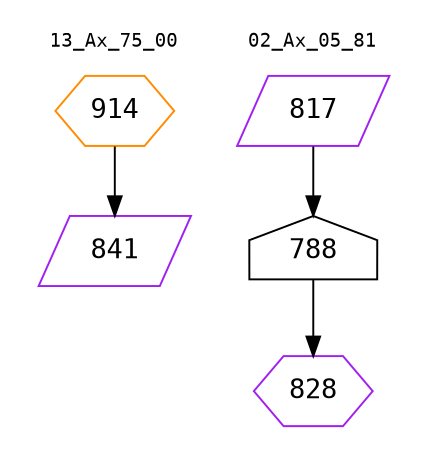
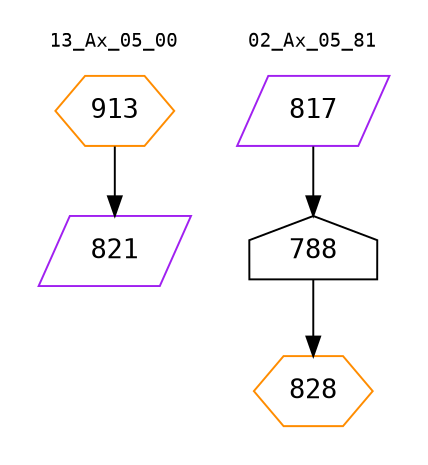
(115, 42) -> (115, 42)
(115, 111) -> (115, 111)
(115, 251) -> (115, 251)
(313, 391) -> (313, 391)
